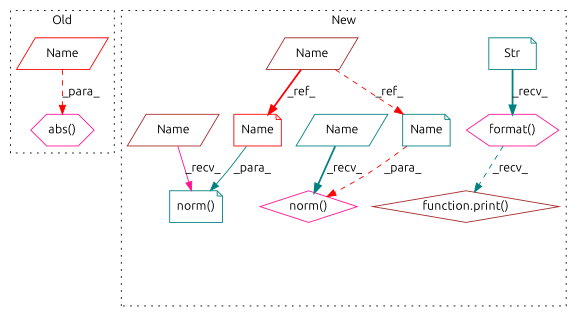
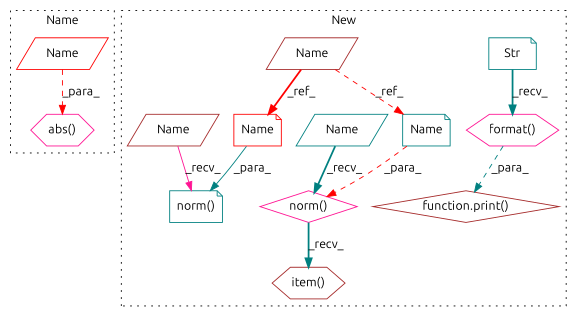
(62, 21) -> (62, 21)
(510, 168) -> (510, 168)
none -> (309, 283)
